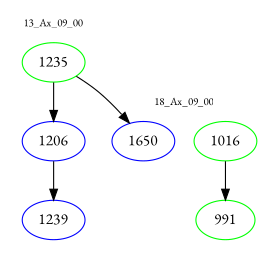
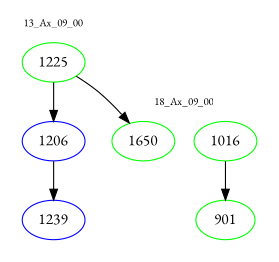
(54, 62) -> (54, 62)
(143, 141) -> (143, 141)
(225, 220) -> (225, 220)
